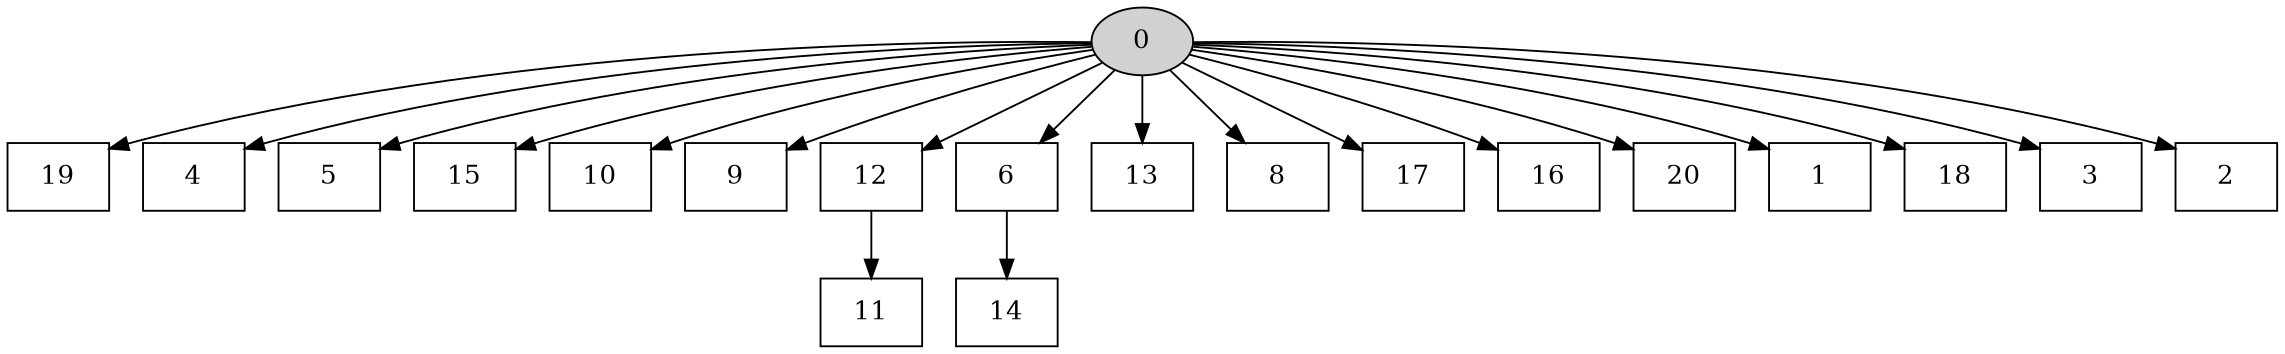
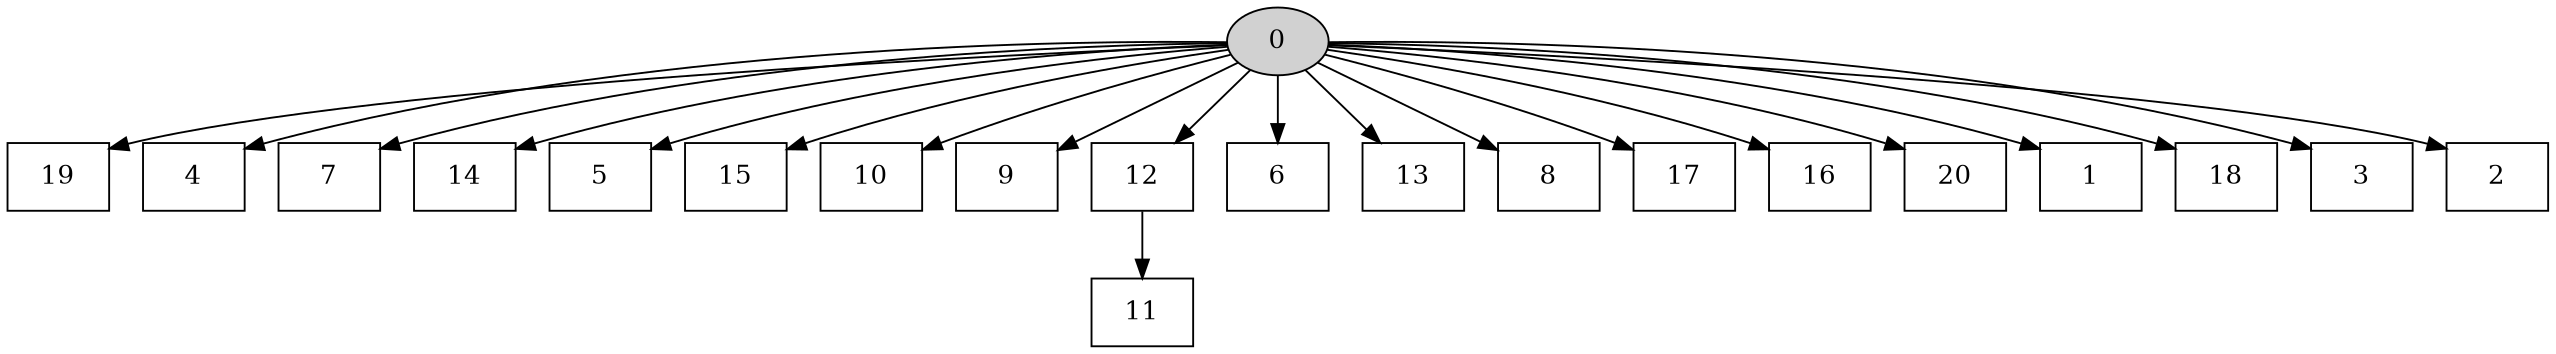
none -> (329, 177)
(1007, 235) -> (878, 75)
